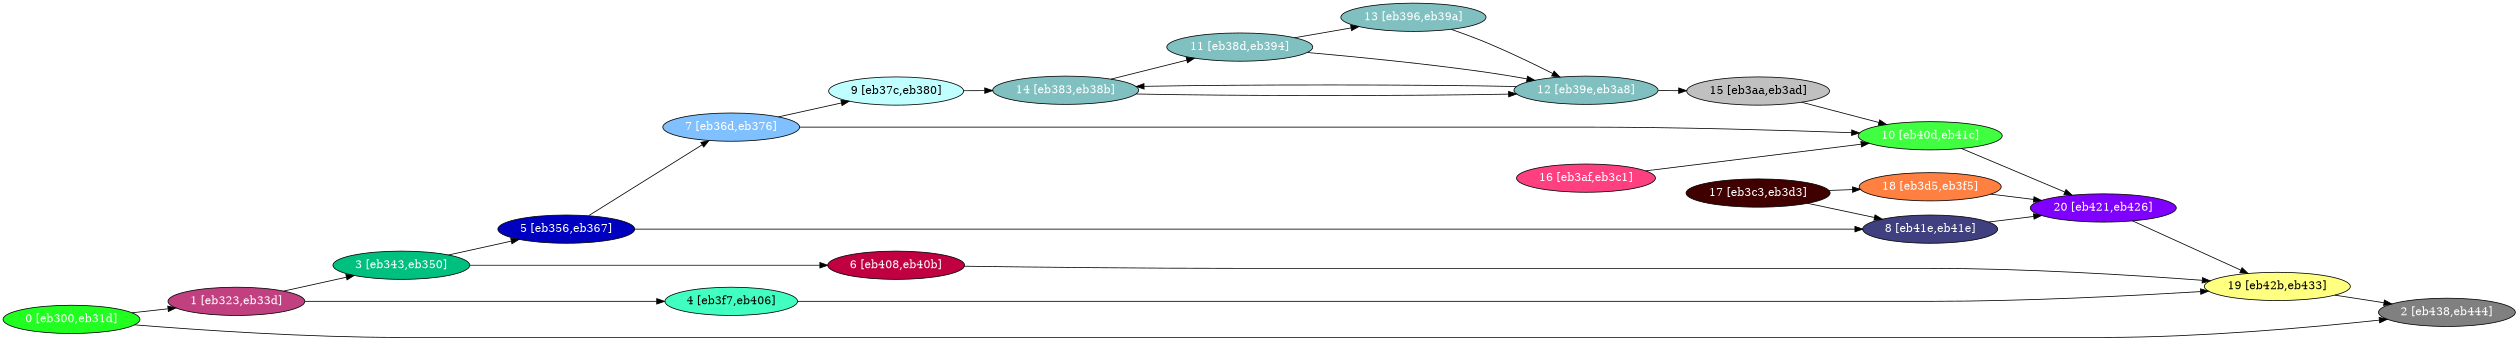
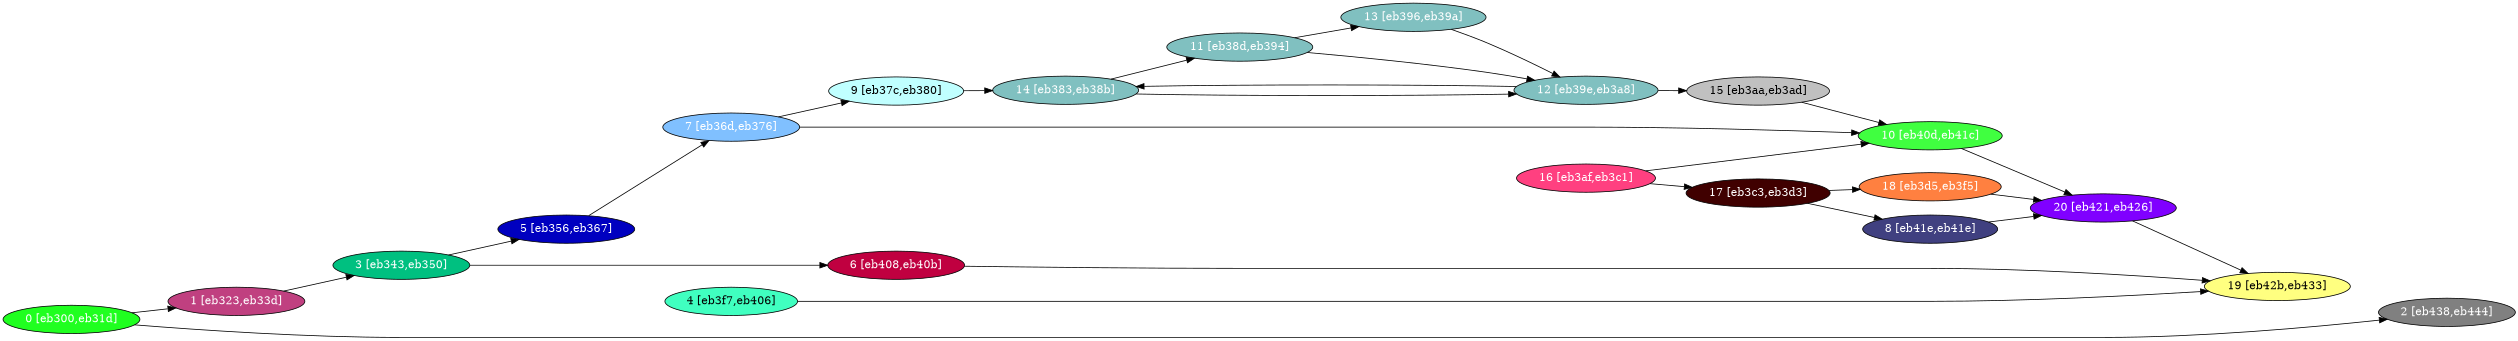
none -> (1667, 185)
(1245, 229) -> none
(2359, 299) -> none
(481, 301) -> none
